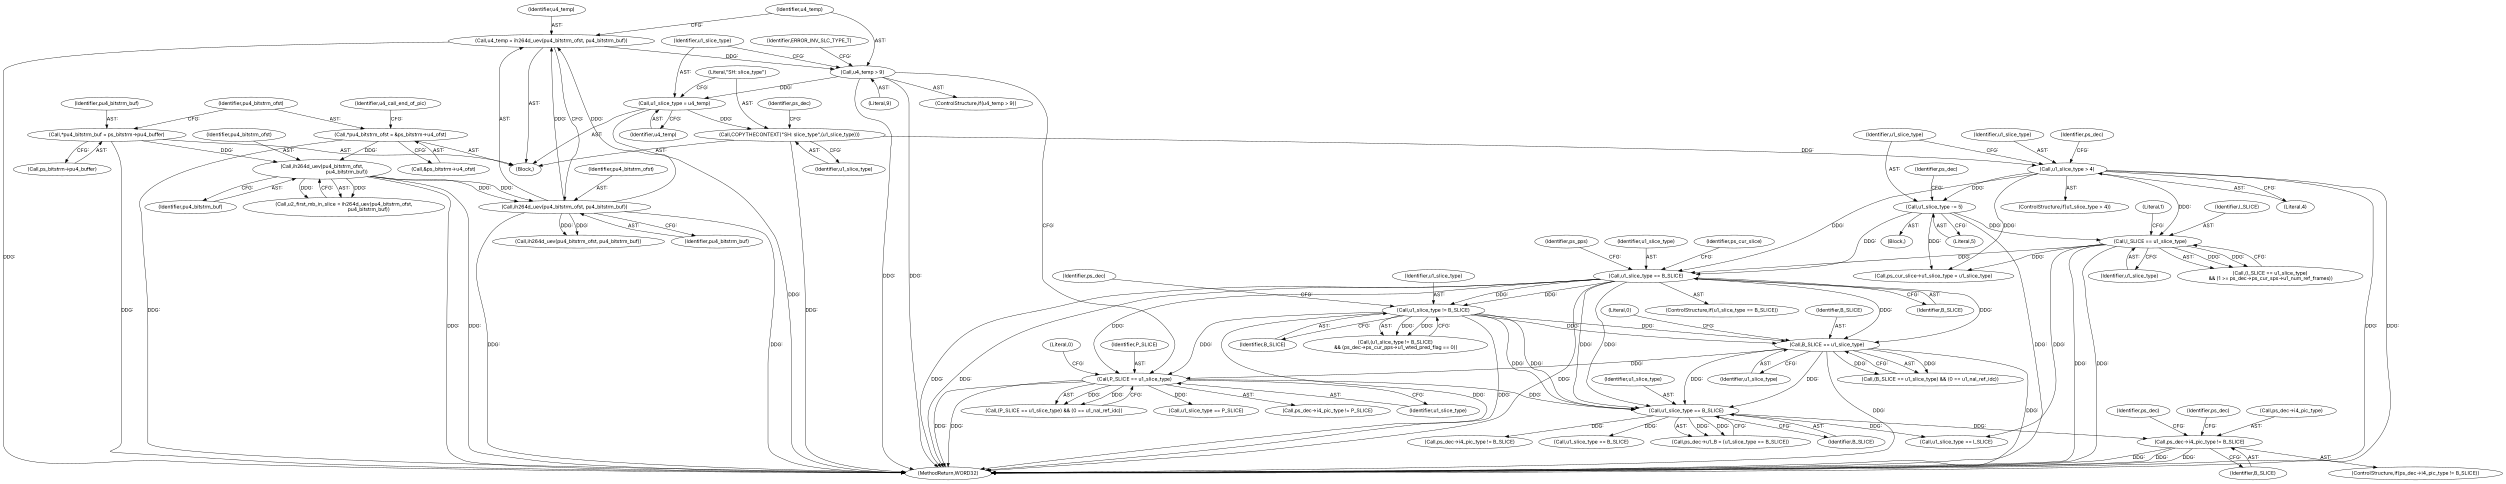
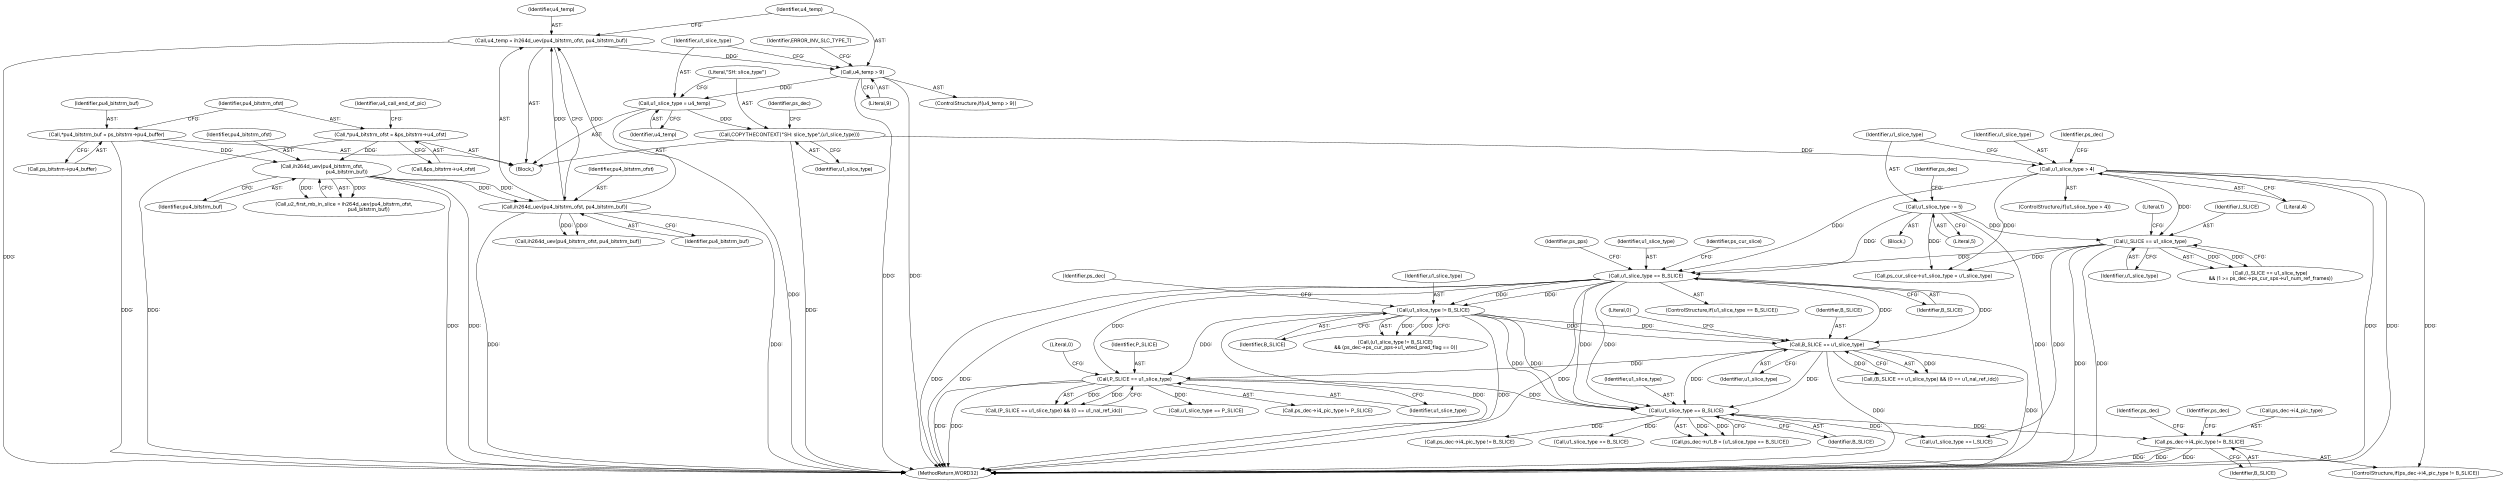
(1971, 186) -> (2399, 187)
(1042, 210) -> (862, 88)
